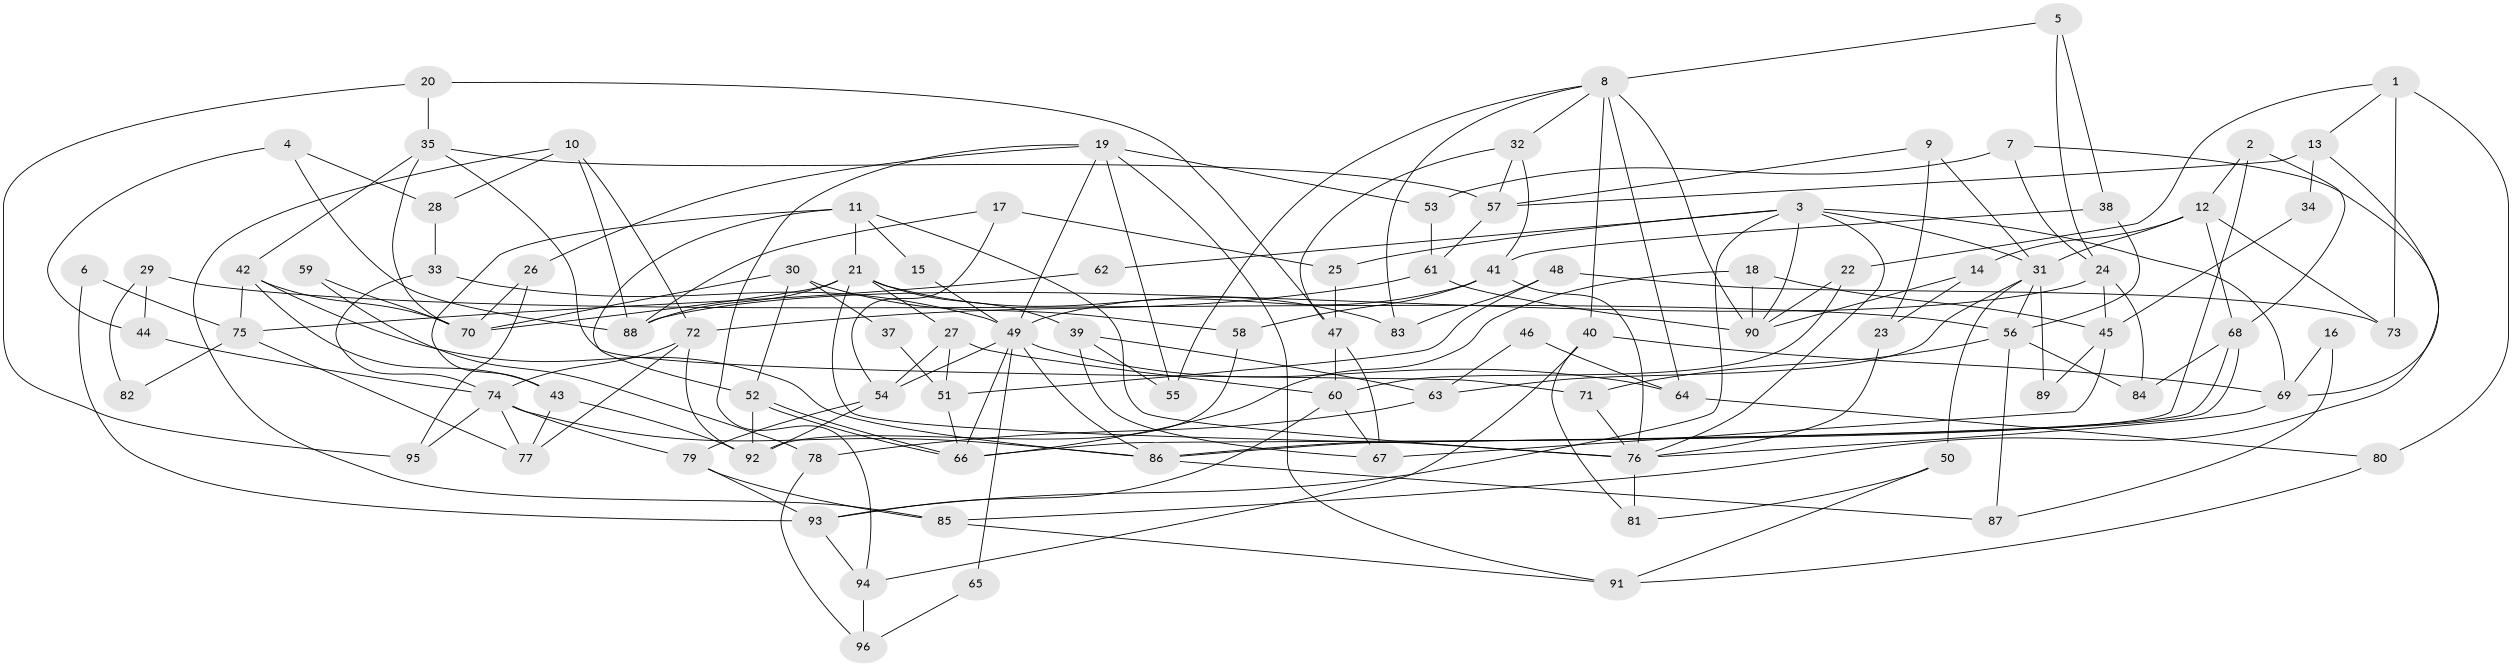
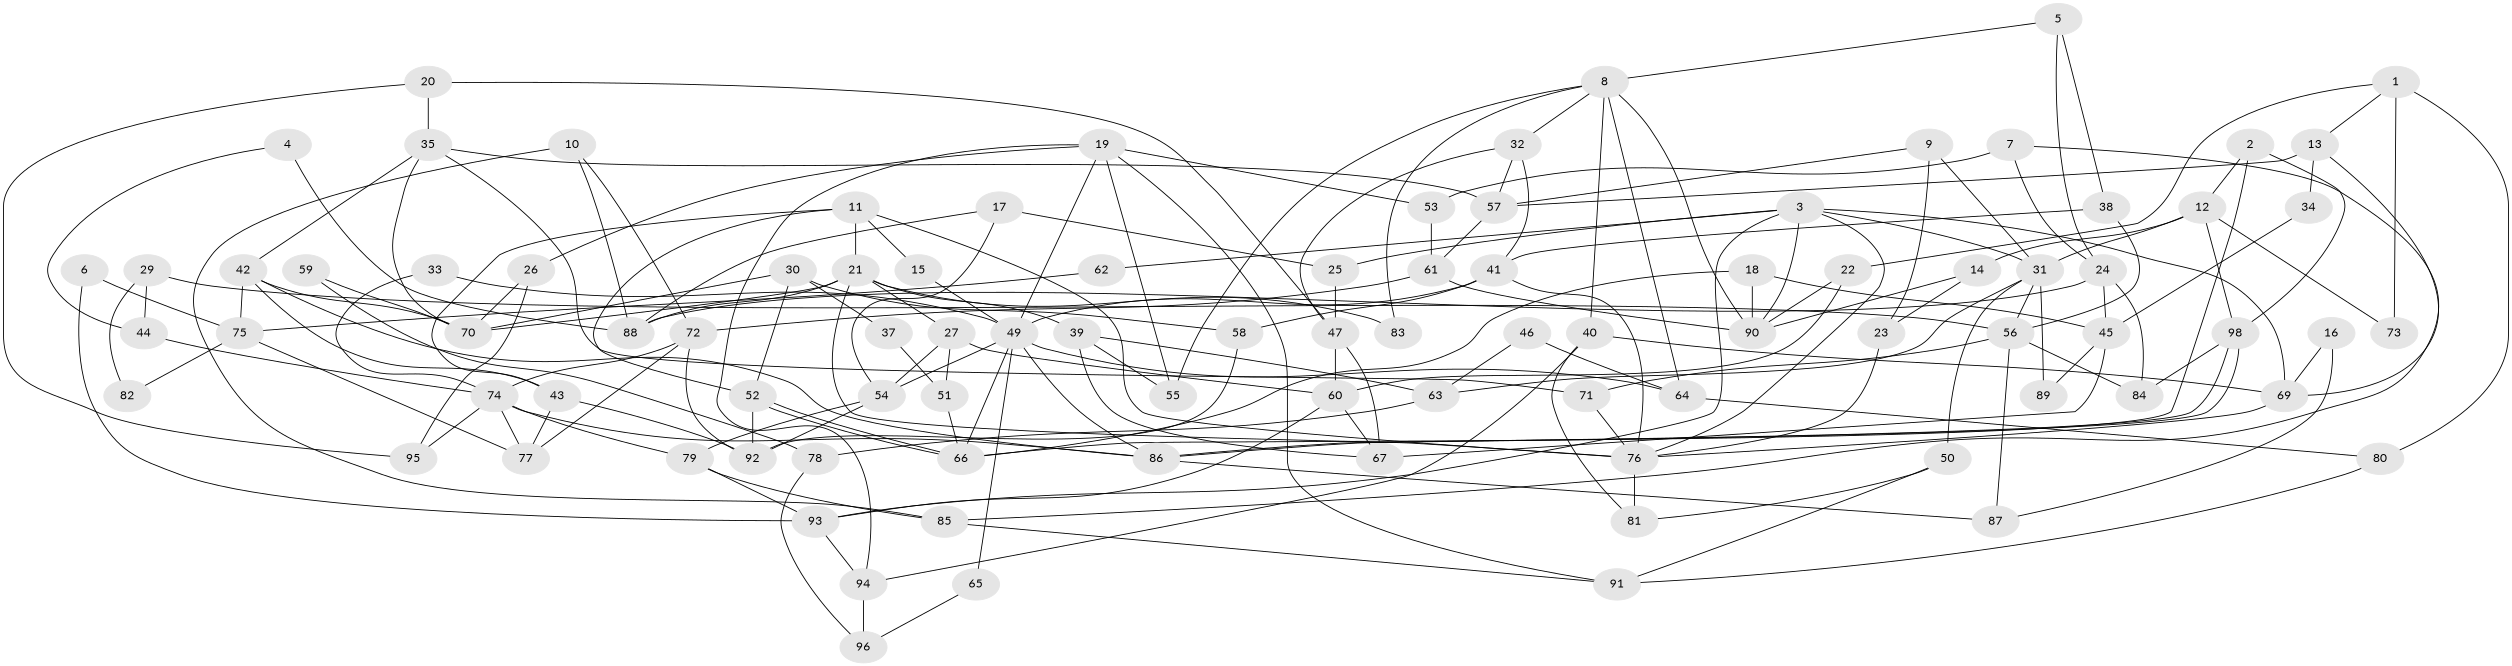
(435, 208) -> none
(1557, 270) -> none
(2236, 333) -> (2236, 333)
